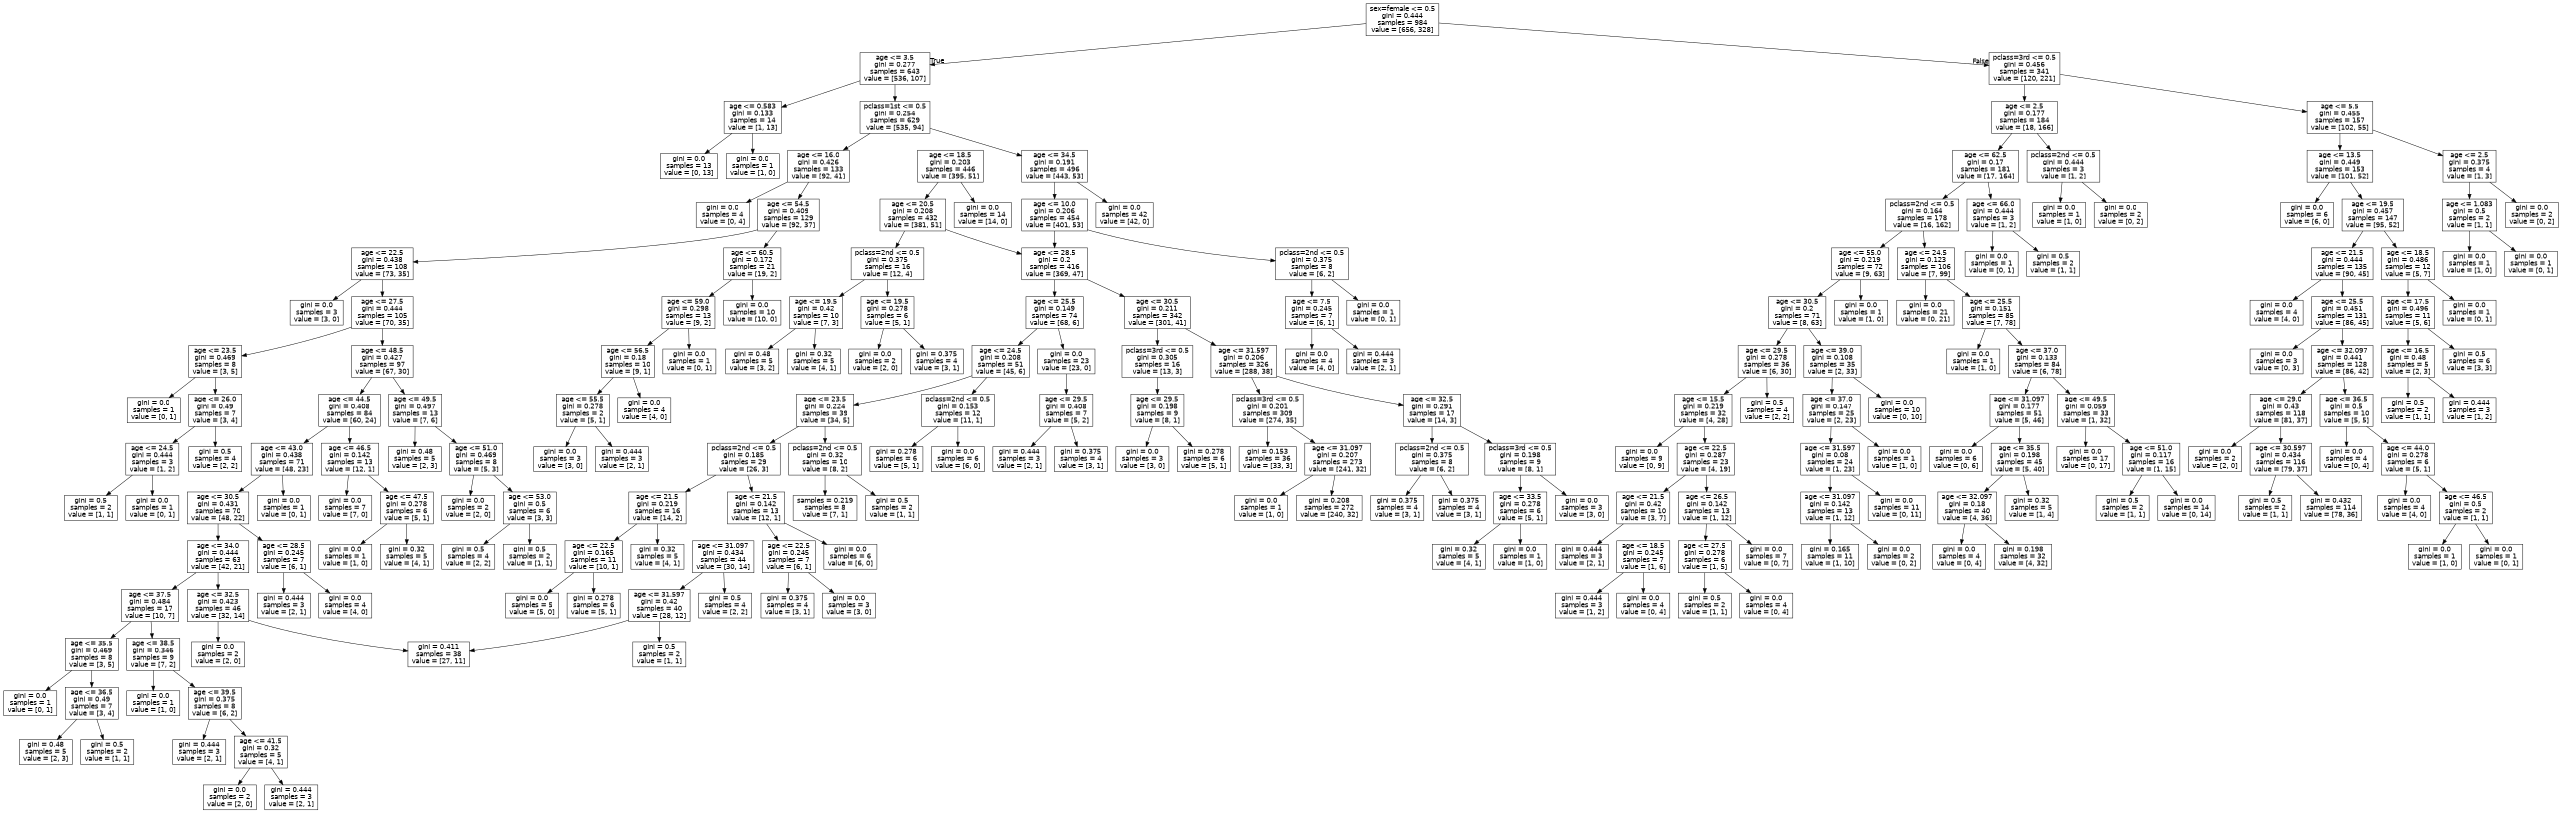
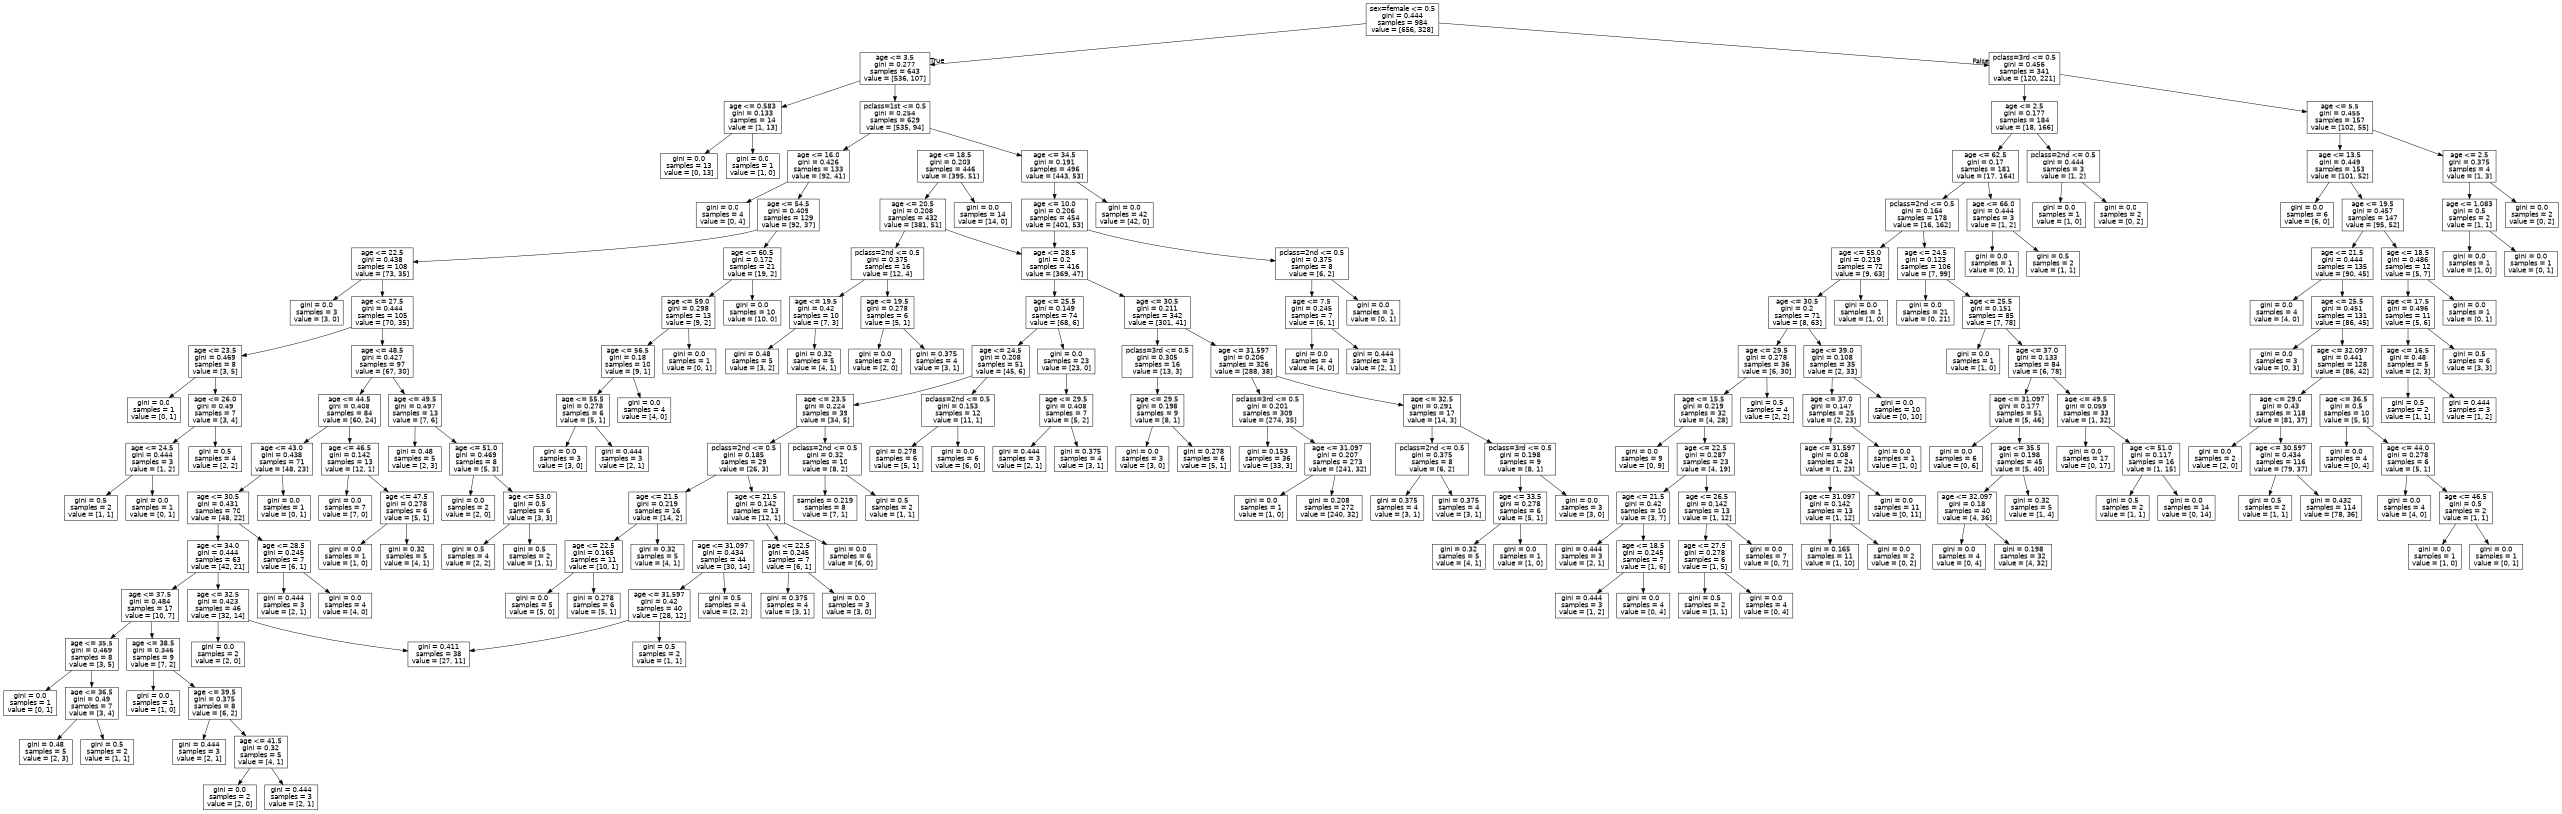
(2344, 383) -> none
(583, 410) -> (583, 410)
none -> (1643, 530)
